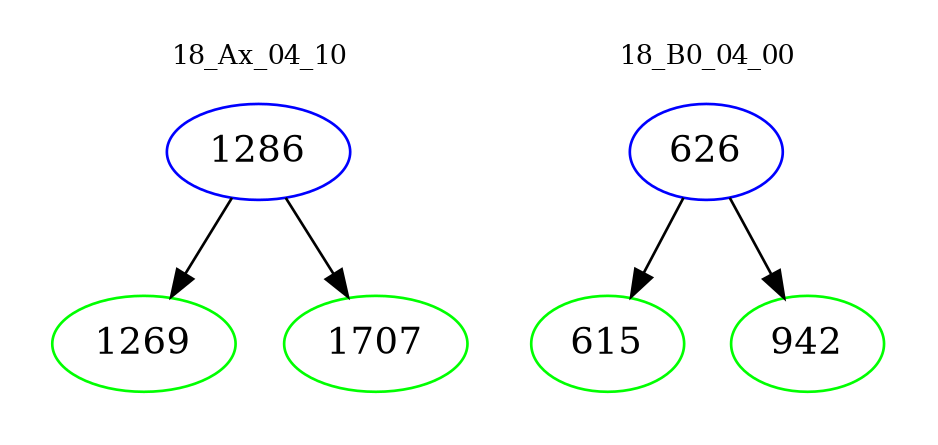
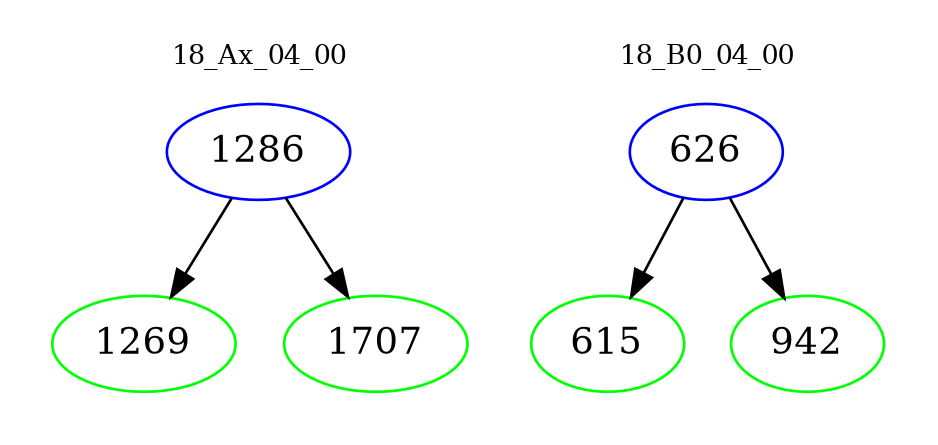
(260, 57) -> (260, 57)
